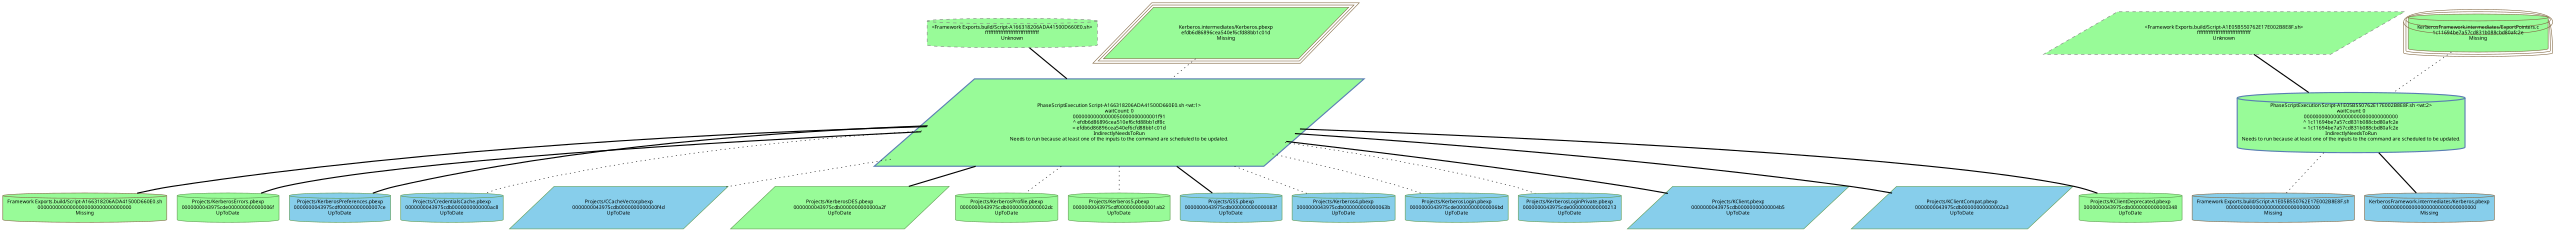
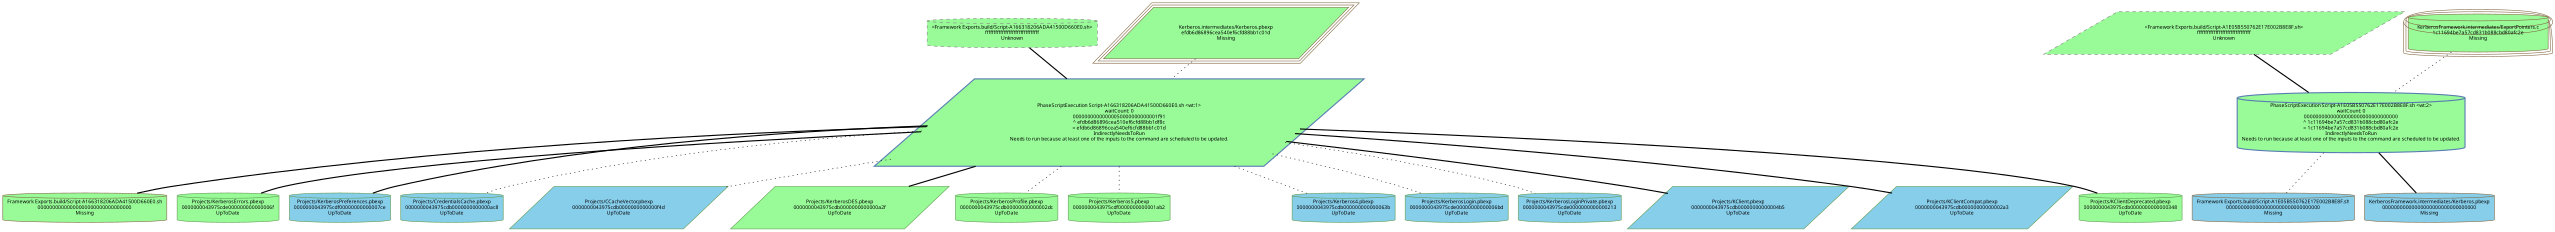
(1231, 208) -> none
